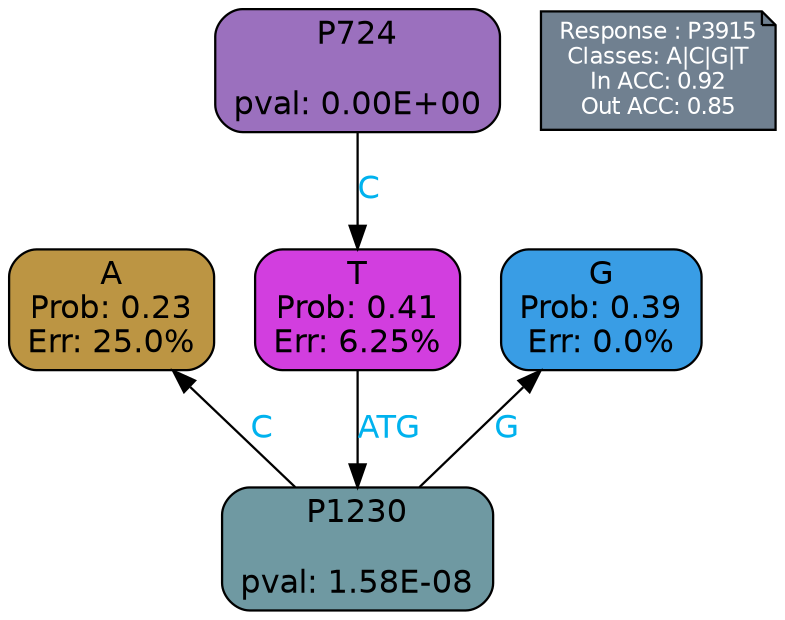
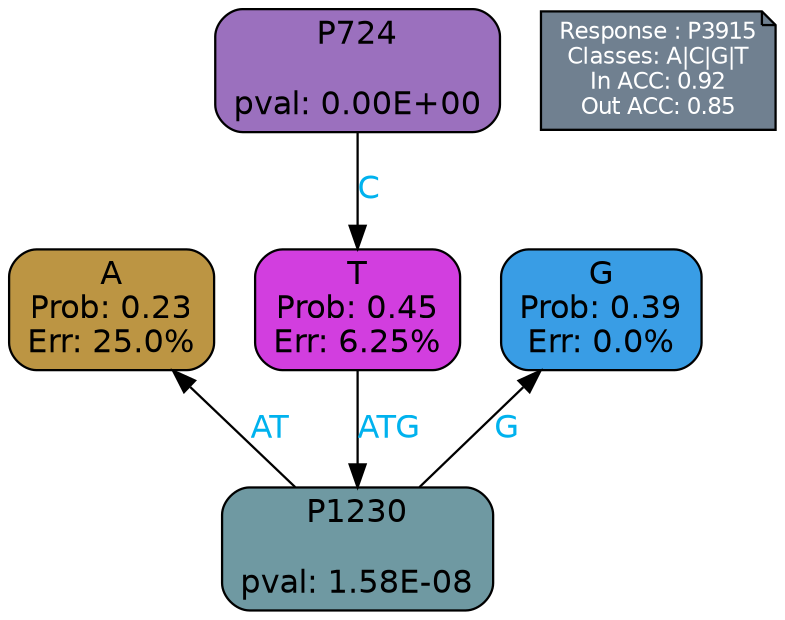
(358, 310) -> (358, 310)
(262, 429) -> (270, 429)
